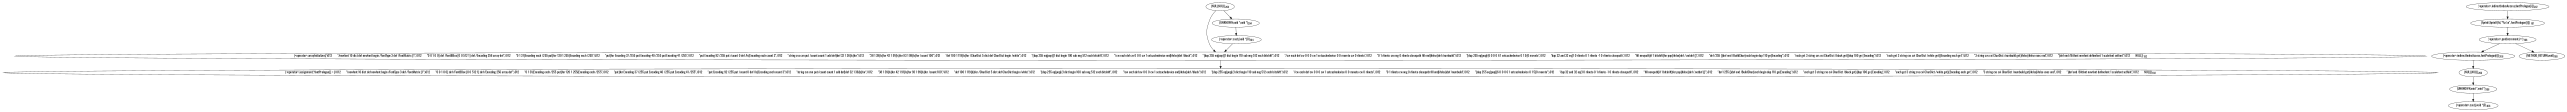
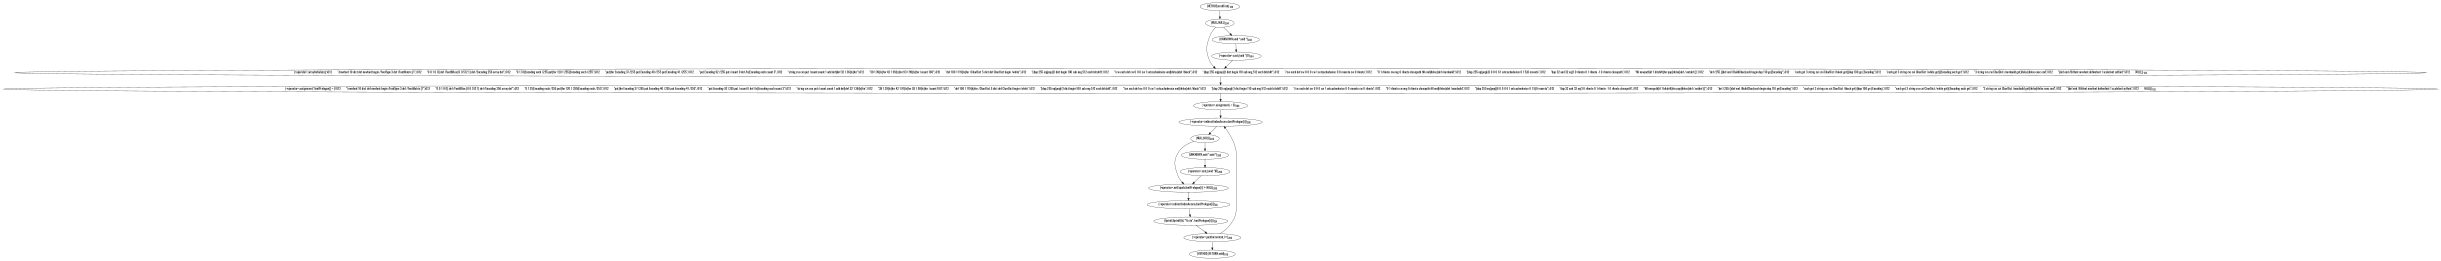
none -> (1220, 7)
none -> (1221, 106)
none -> (1189, 188)
